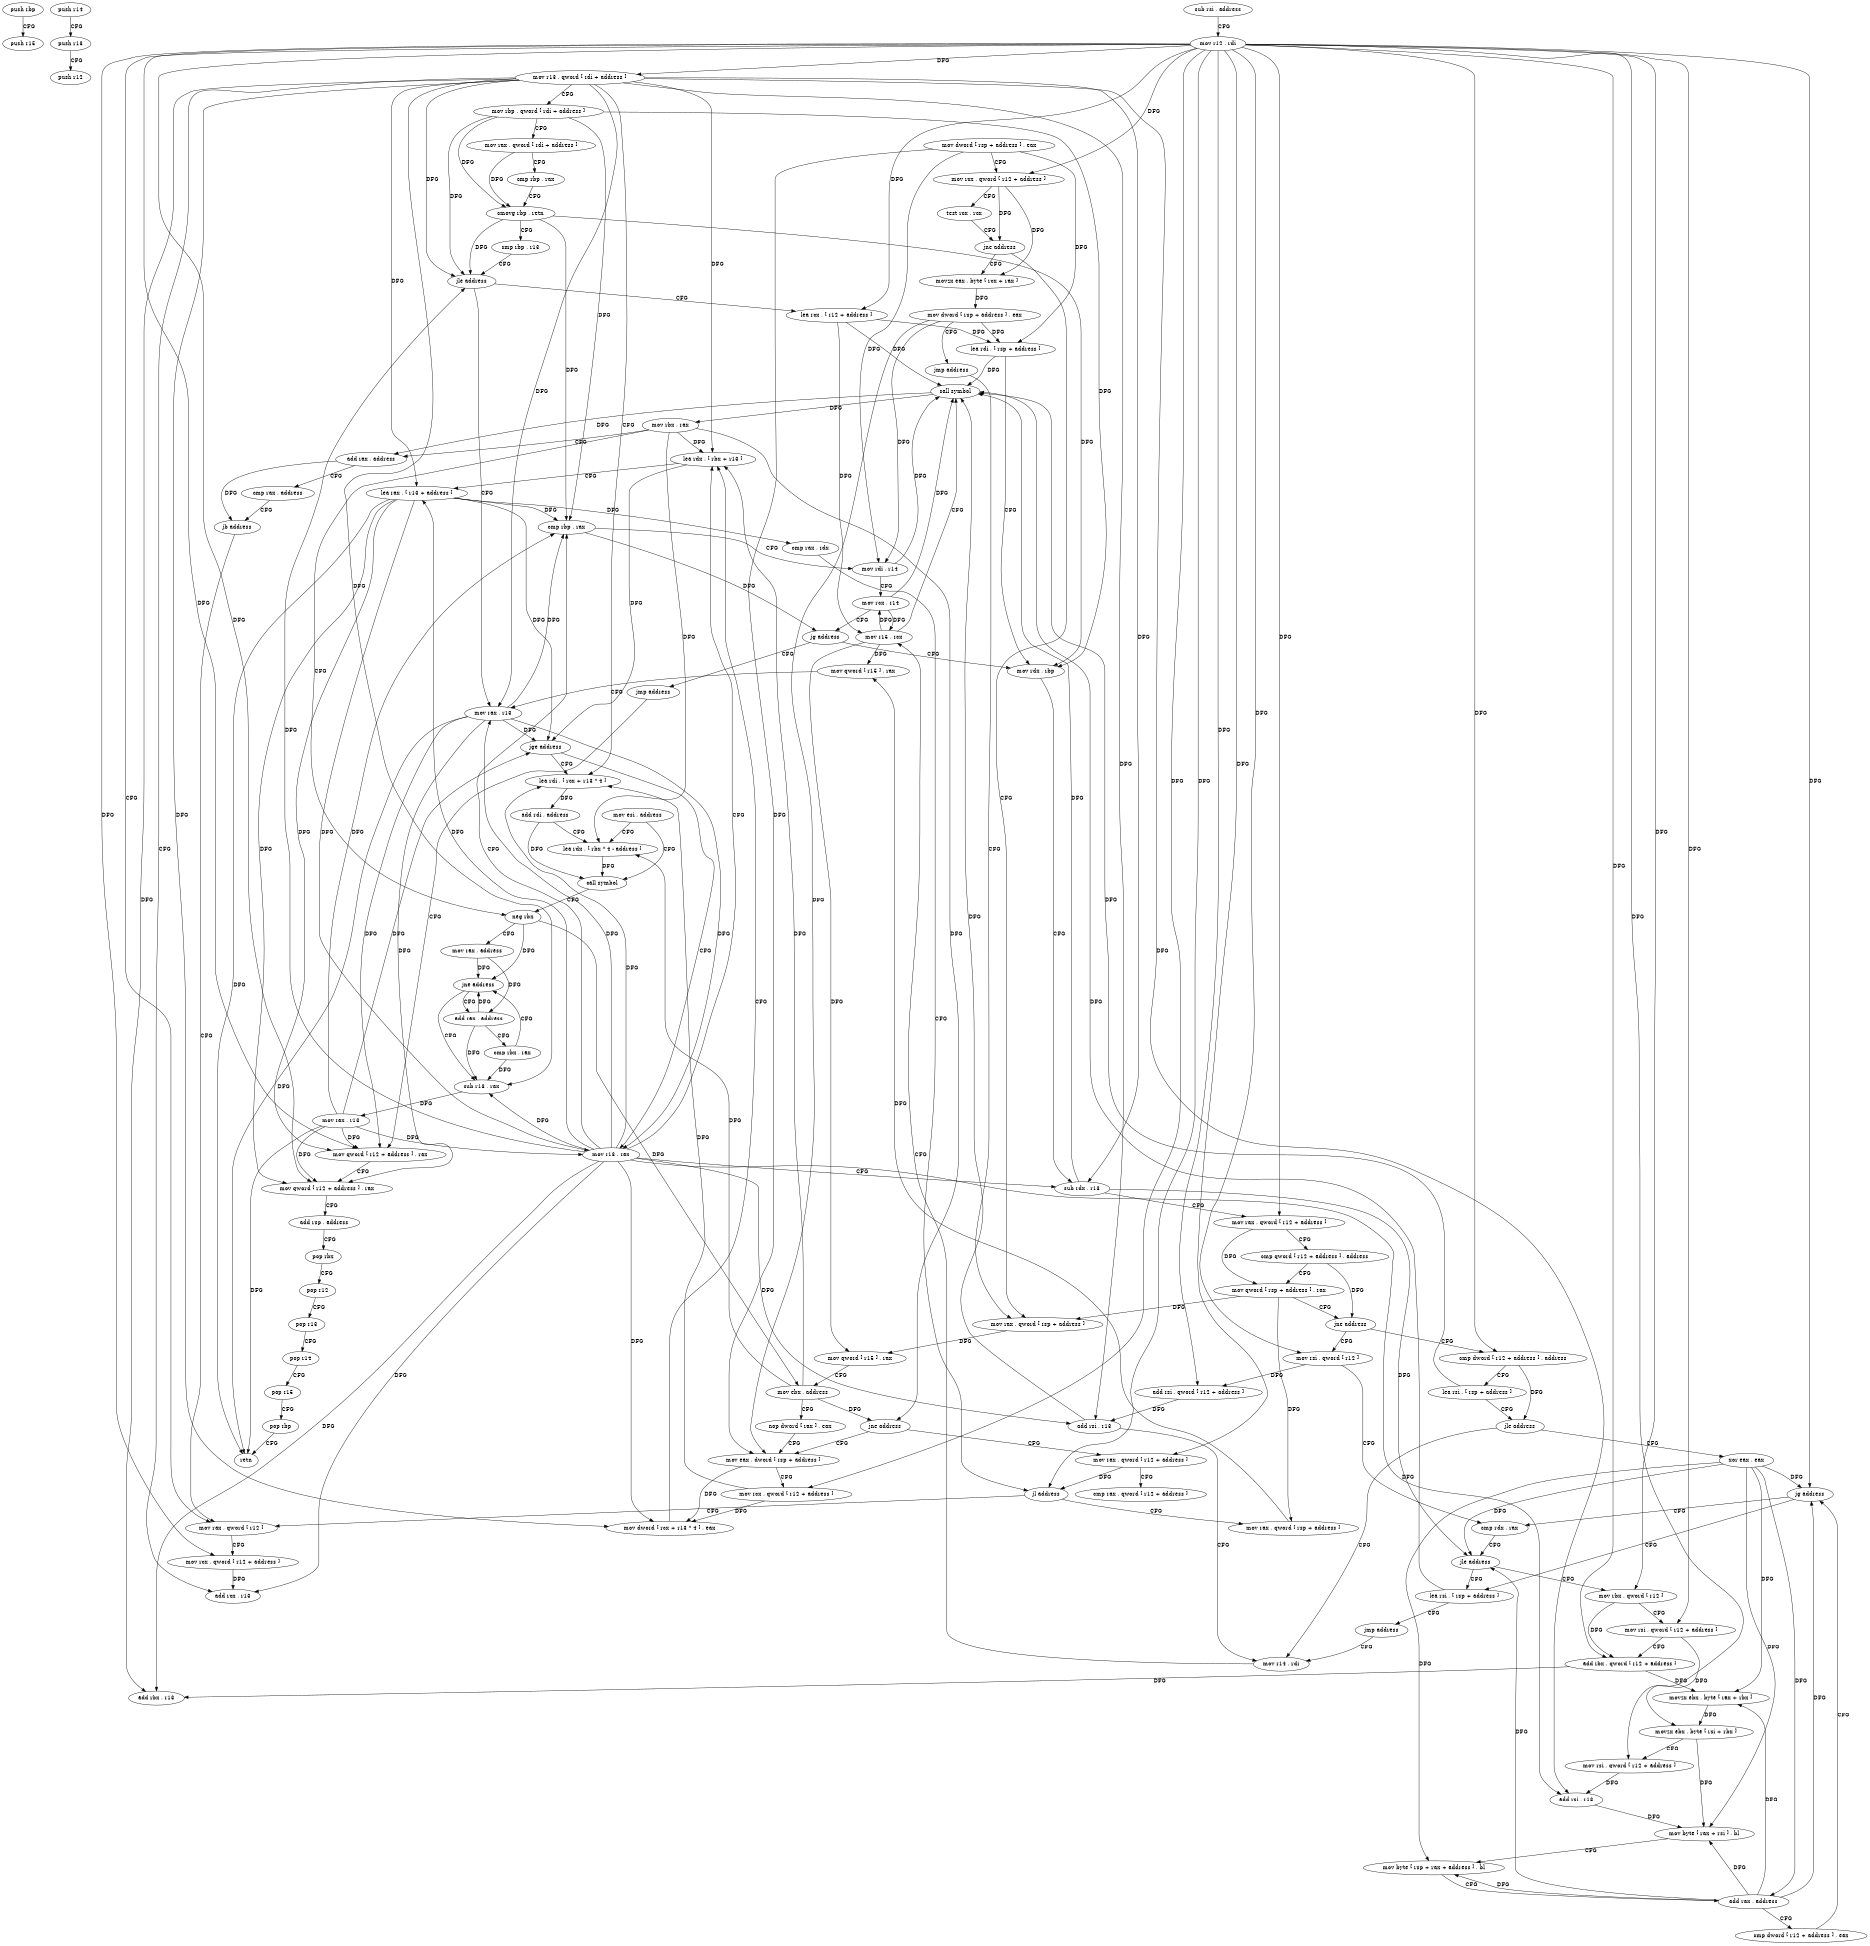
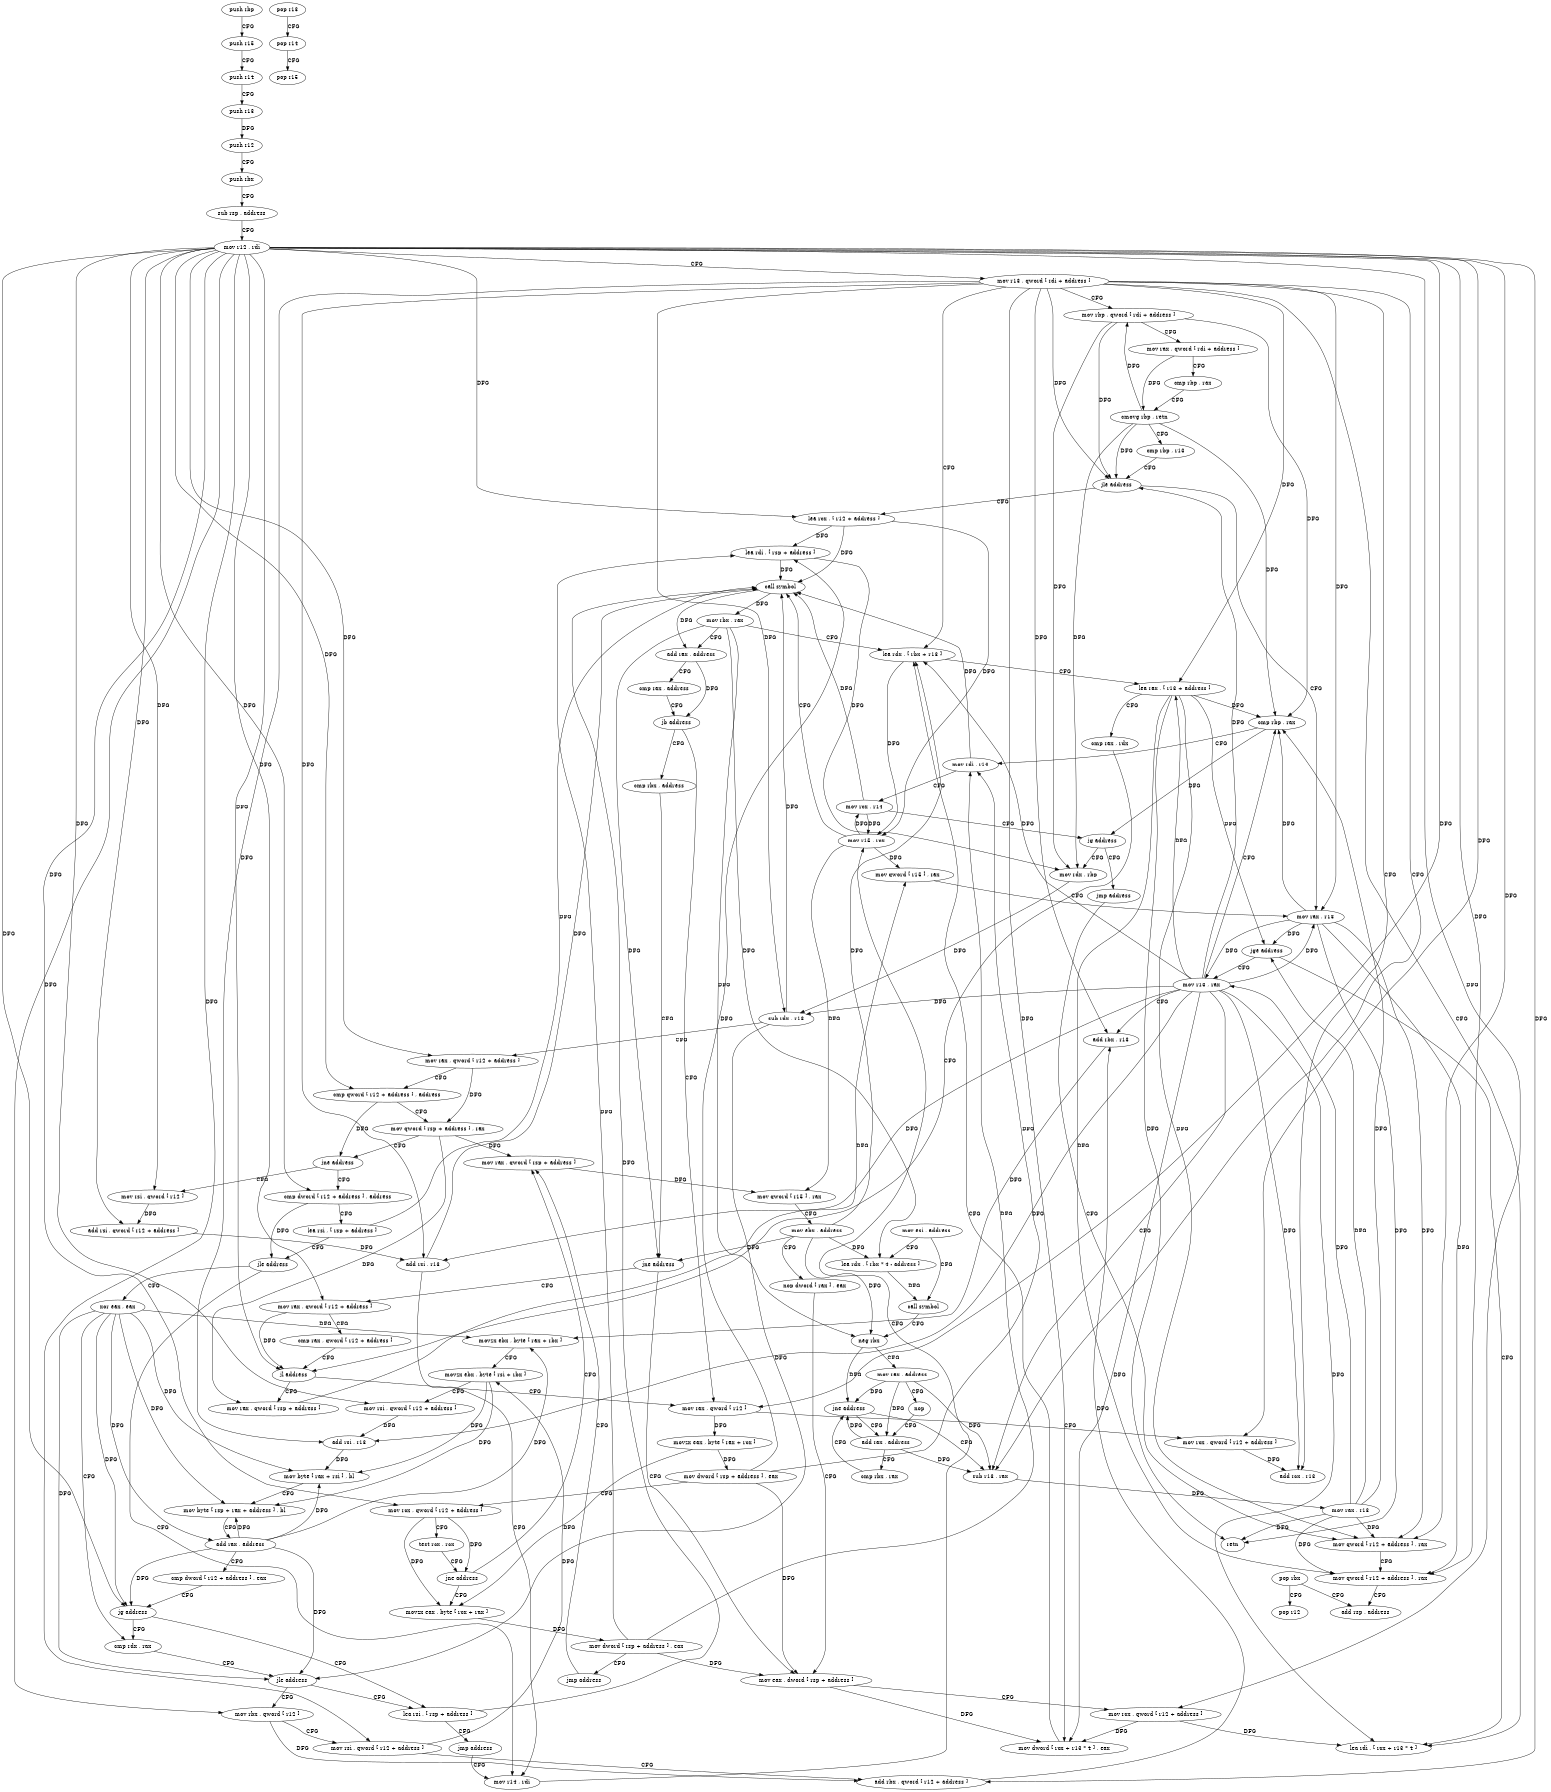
(1218, 10) -> (242, 213)
none -> (242, 59)
(77, 61) -> (248, 129)
(943, 61) -> (697, 264)
(460, 159) -> (1128, 369)
none -> (242, 180)
(718, 264) -> (949, 468)
(700, 442) -> (832, 638)
(613, 510) -> (1133, 706)
(1011, 510) -> (858, 706)
(360, 586) -> (1418, 875)
(630, 602) -> (888, 748)
none -> (316, 635)
(321, 671) -> (725, 985)
none -> (659, 786)
(132, 798) -> (1446, 824)
(545, 815) -> none
(739, 815) -> (1028, 824)
(320, 888) -> none
(1060, 934) -> (960, 951)
(498, 1068) -> (954, 1416)
(543, 1121) -> (1145, 1231)
(645, 1150) -> (847, 1274)
(863, 1172) -> (941, 1002)
(324, 1238) -> (1325, 1594)
(313, 1306) -> none
none -> (321, 1357)
none -> (919, 1409)
(281, 1426) -> none
(329, 1426) -> (1163, 1002)
none -> (715, 1443)
none -> (410, 1470)
(1370, 1474) -> (83, 1475)
(1669, 1680) -> (920, 1318)
(1711, 1715) -> (511, 1358)
